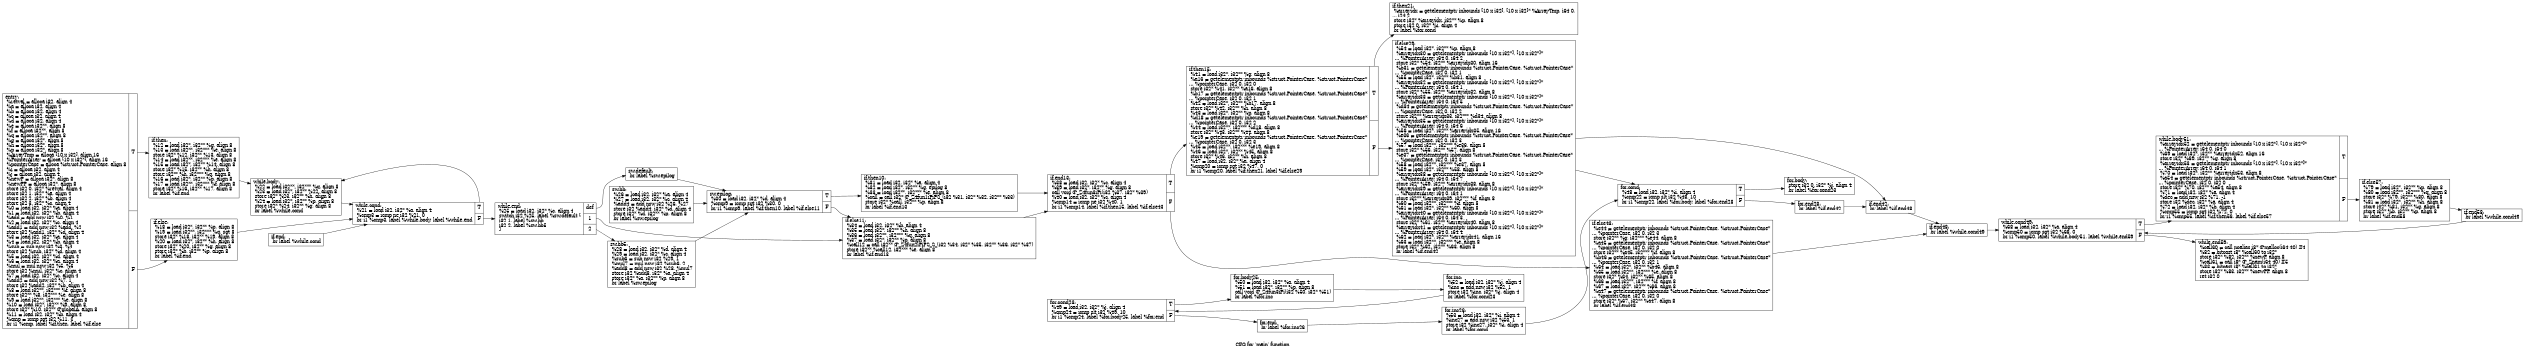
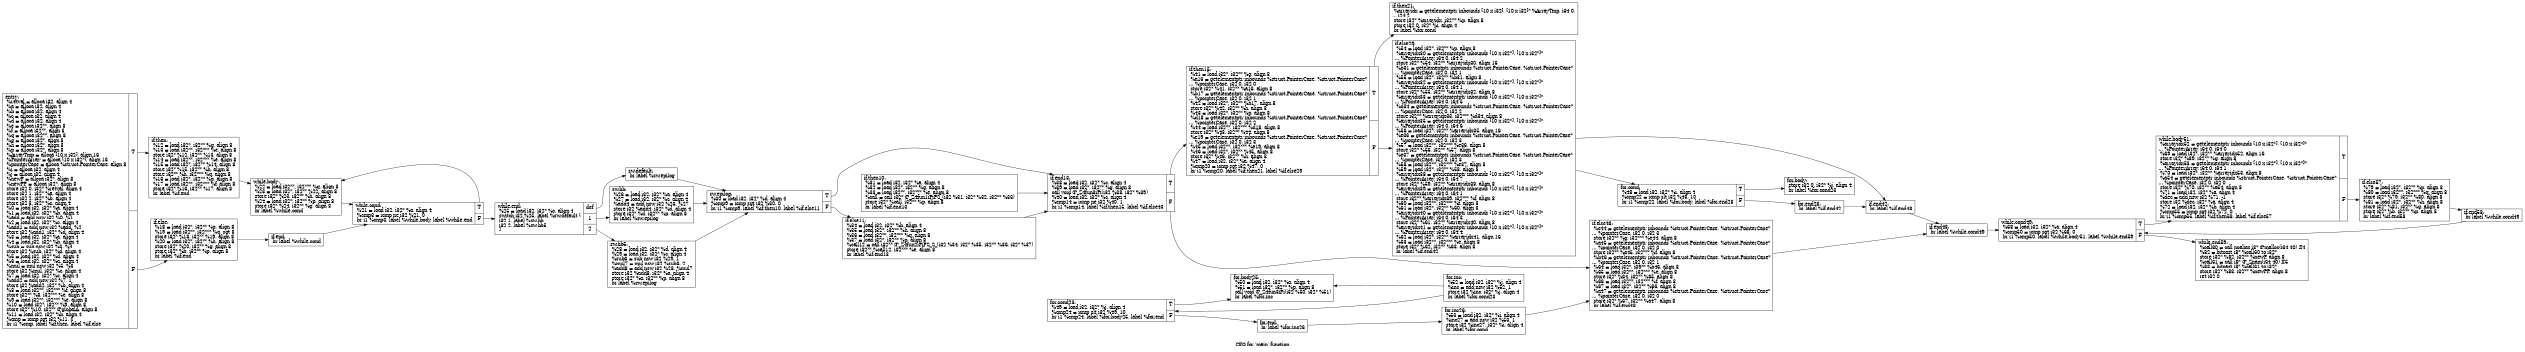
(905, 188) -> (904, 188)
(1099, 193) -> (1099, 193)
(844, 196) -> (930, 149)
(2401, 207) -> (2401, 207)
(293, 225) -> (251, 240)
(716, 238) -> (601, 218)
(1635, 267) -> (1635, 267)
(1587, 274) -> (1556, 309)
(1387, 290) -> (1390, 286)
